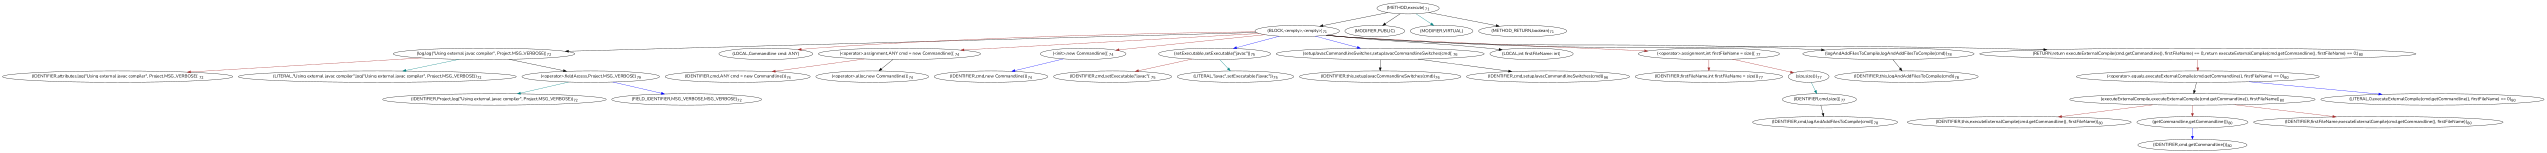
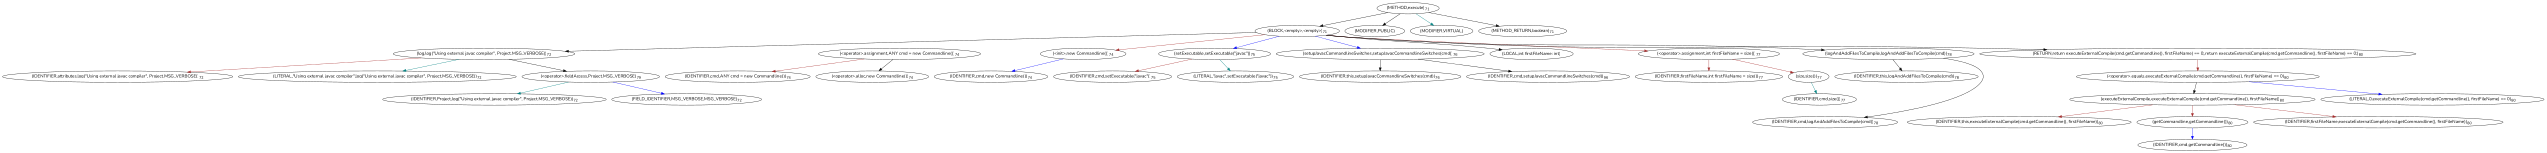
(1112, 42) -> none
(766, 54) -> none
(1822, 109) -> (1952, 99)
